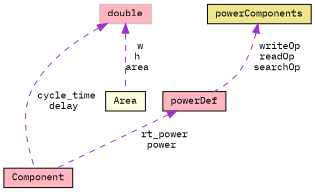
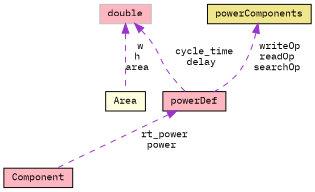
(35, 85) -> (162, 62)
